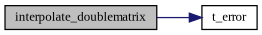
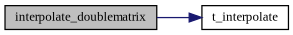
(230, 18) -> (245, 18)
